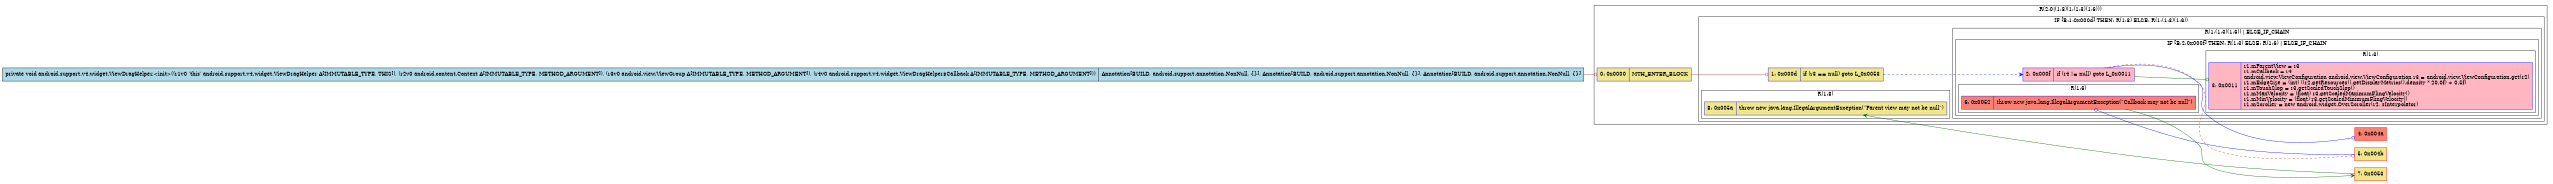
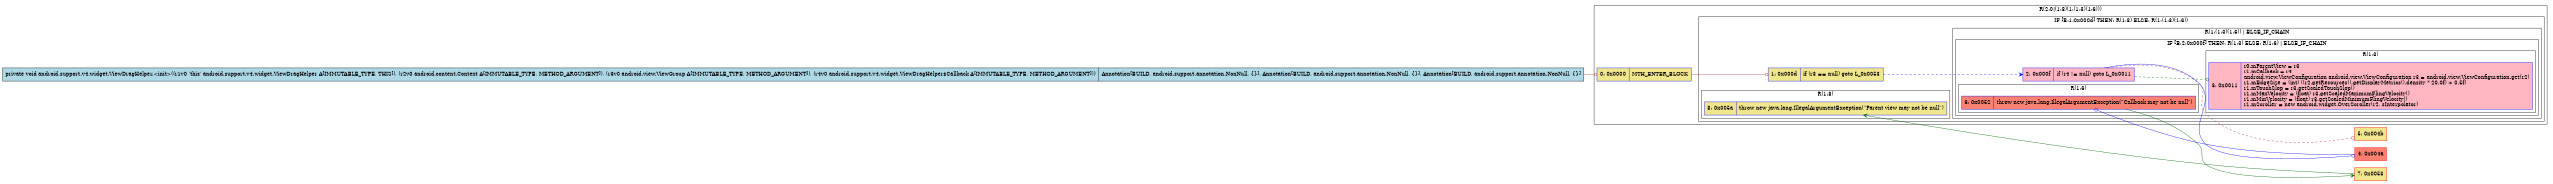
(2272, 66) -> (2272, 66)
(2170, 78) -> (2170, 78)
(2223, 147) -> (2223, 147)
